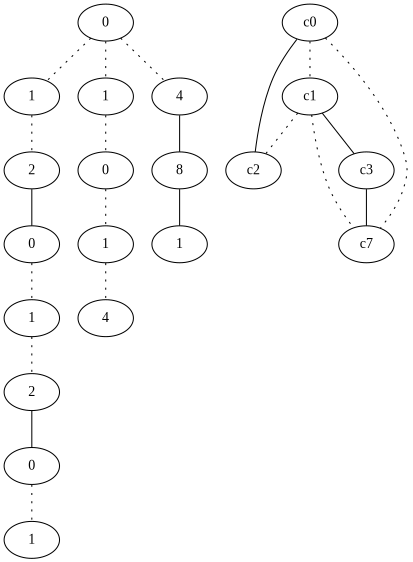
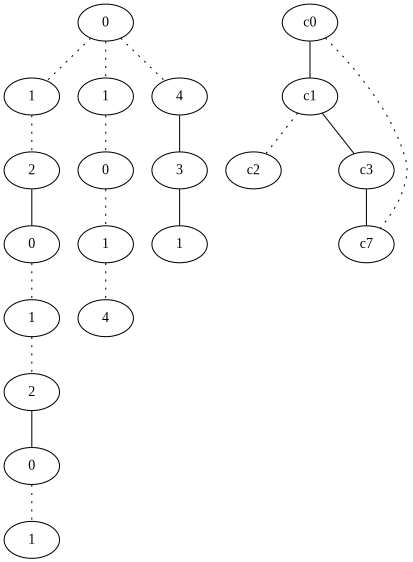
(310, 60) -> (310, 60)
(268, 92) -> none
(180, 170) -> (180, 170)
(324, 174) -> none
